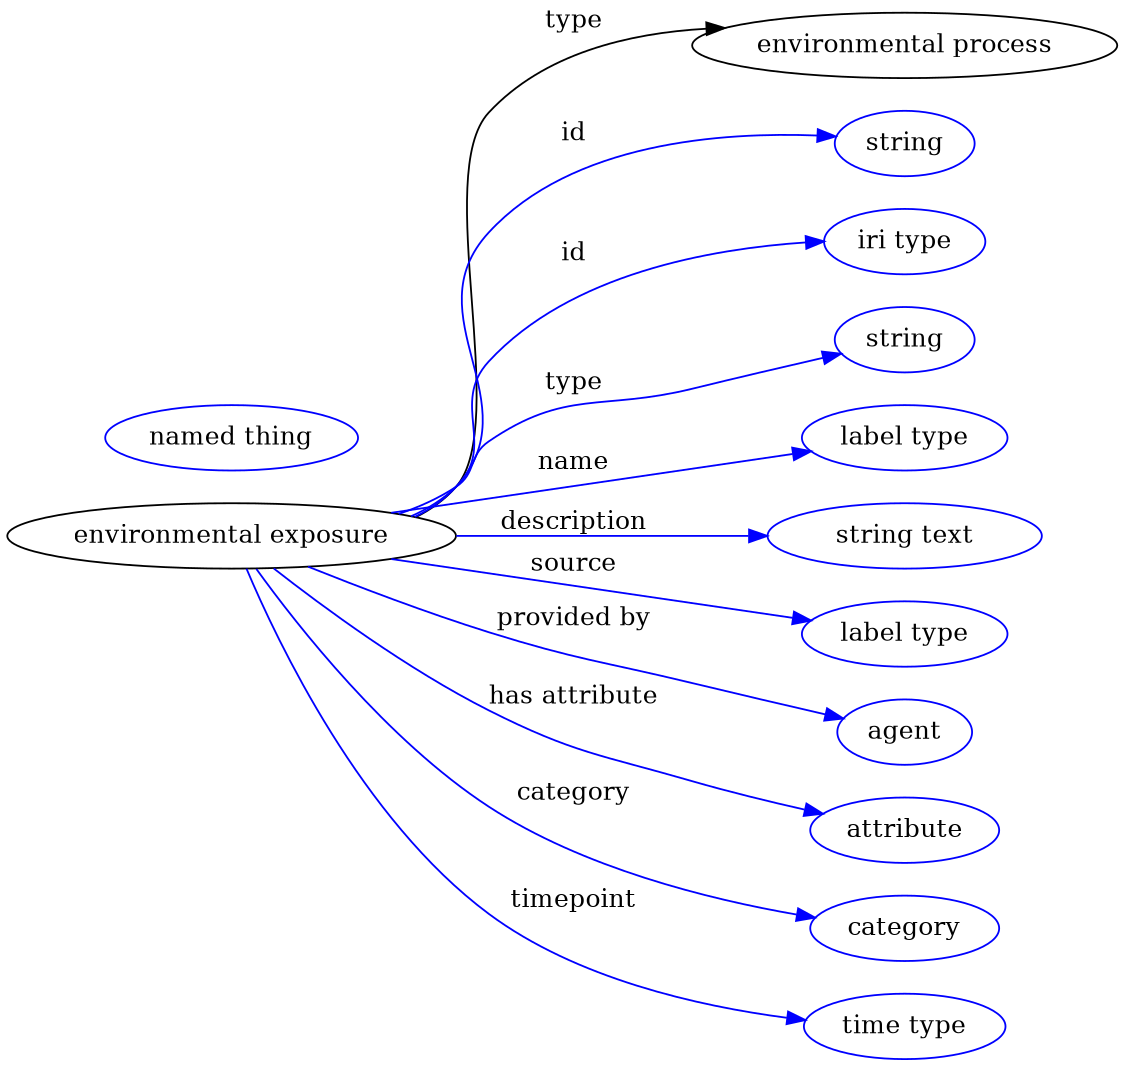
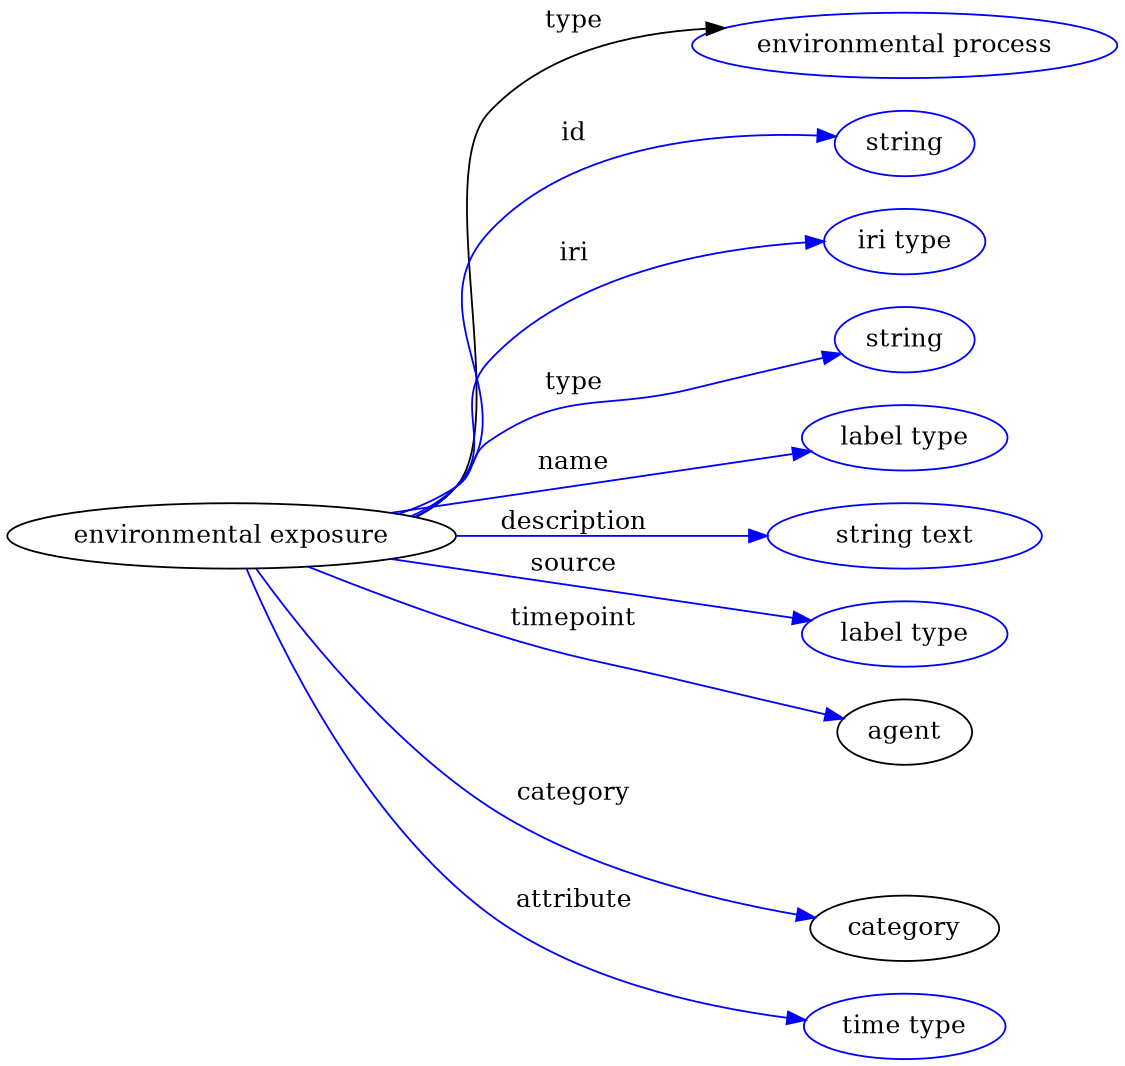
(905, 45) -> (905, 45)
(574, 253) -> (574, 253)
(232, 438) -> none
(574, 619) -> (574, 619)
(905, 732) -> (905, 732)
(905, 830) -> none
(574, 900) -> (574, 900)
(905, 928) -> (905, 928)
